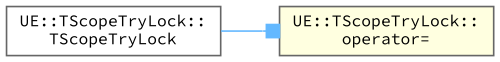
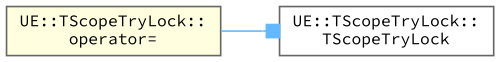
(242, 31) -> (242, 31)
